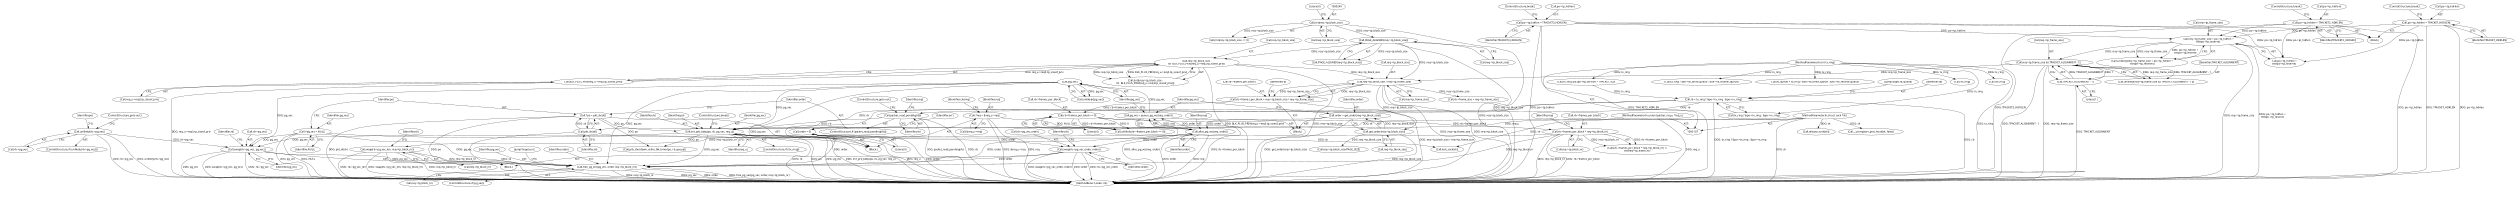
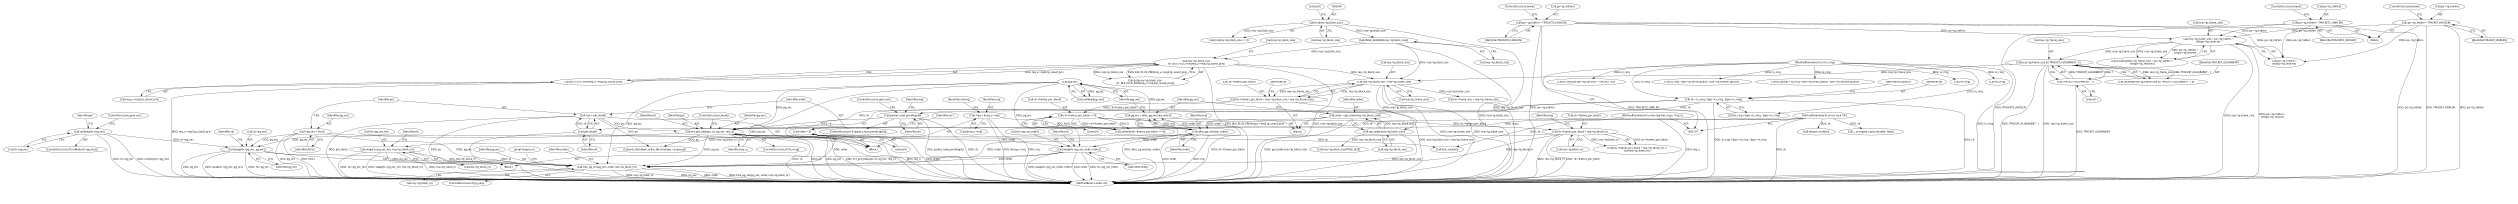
(2334, 30) -> none
(1337, 63) -> none
(1898, 82) -> (1898, 82)
(636, 87) -> (1020, 124)
(1633, 96) -> (1683, 67)
(1148, 116) -> (1148, 116)
none -> (377, 132)
